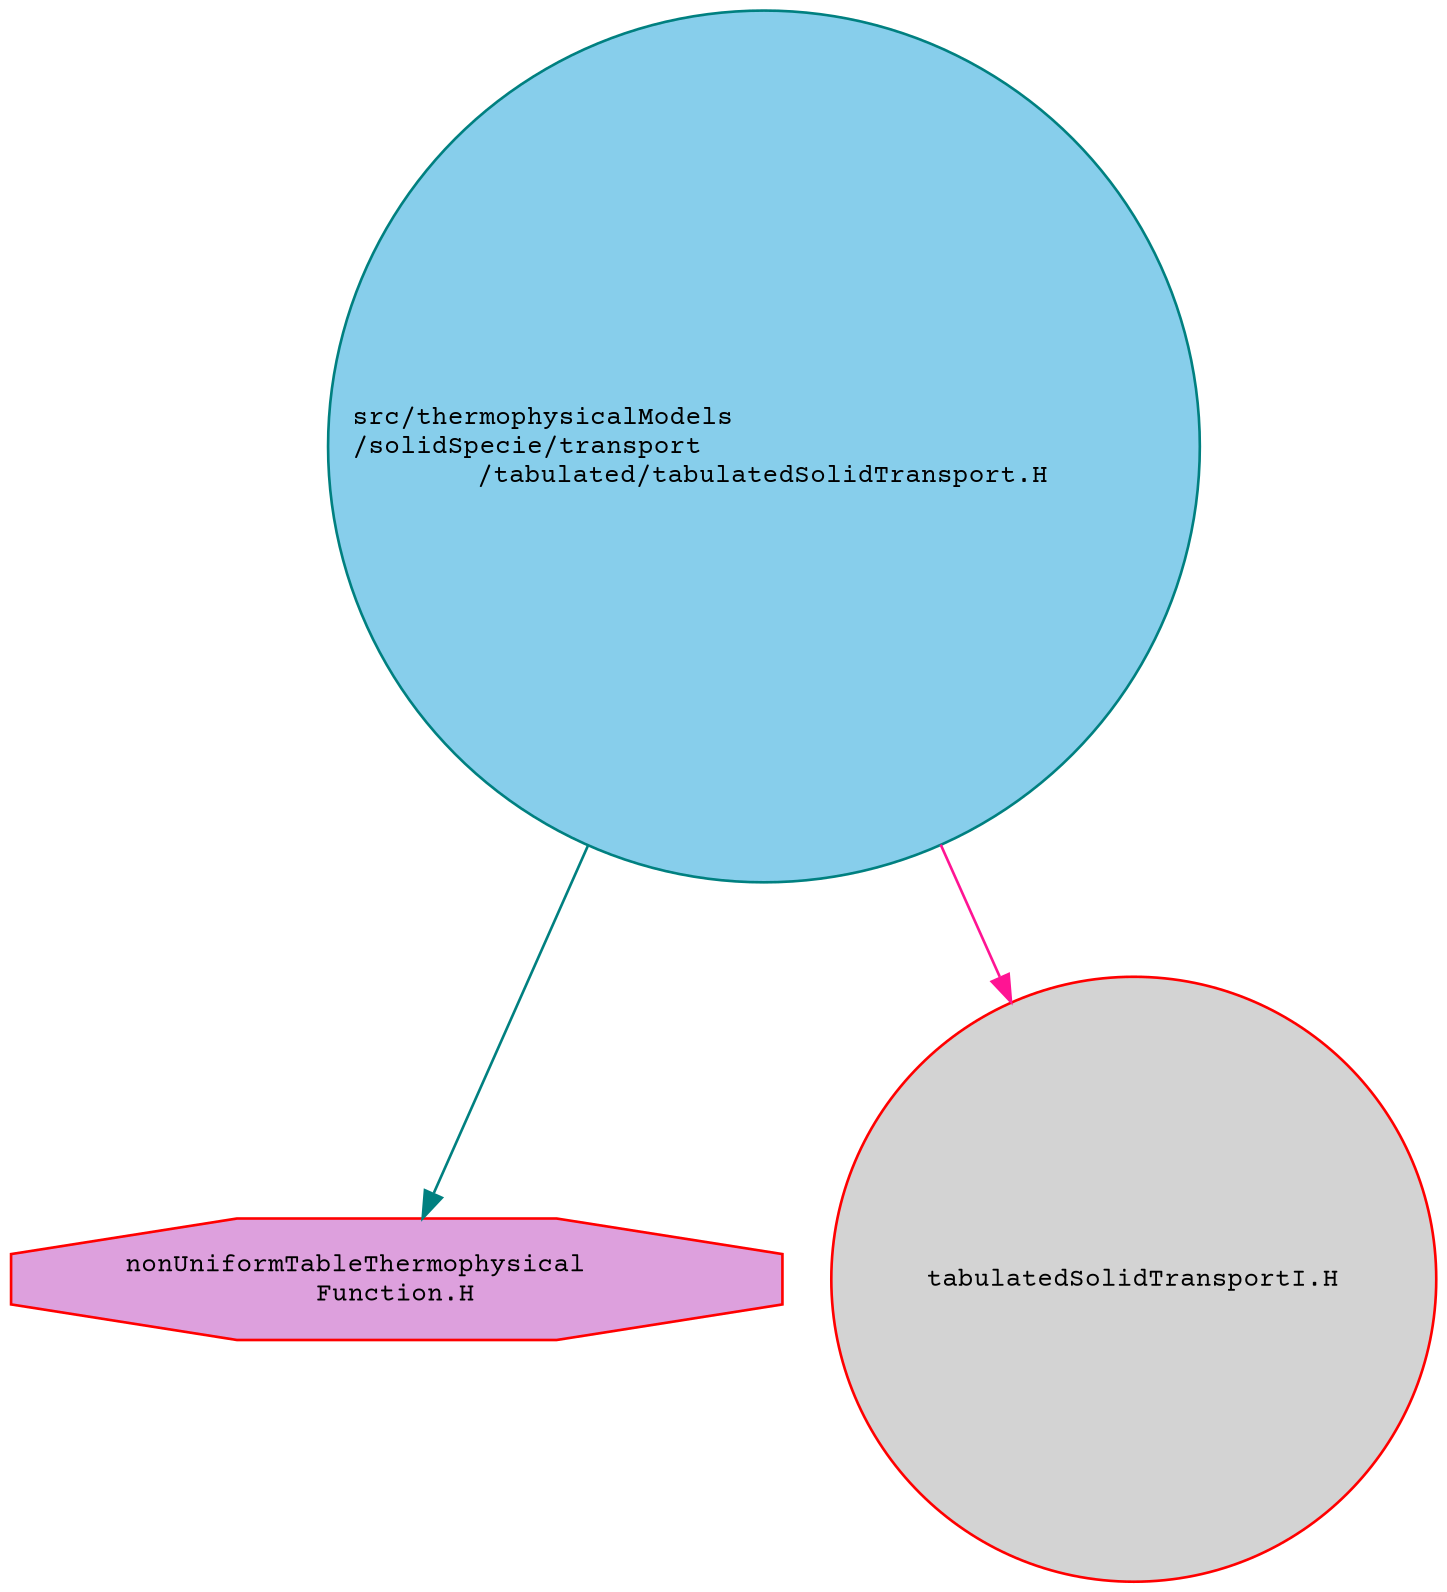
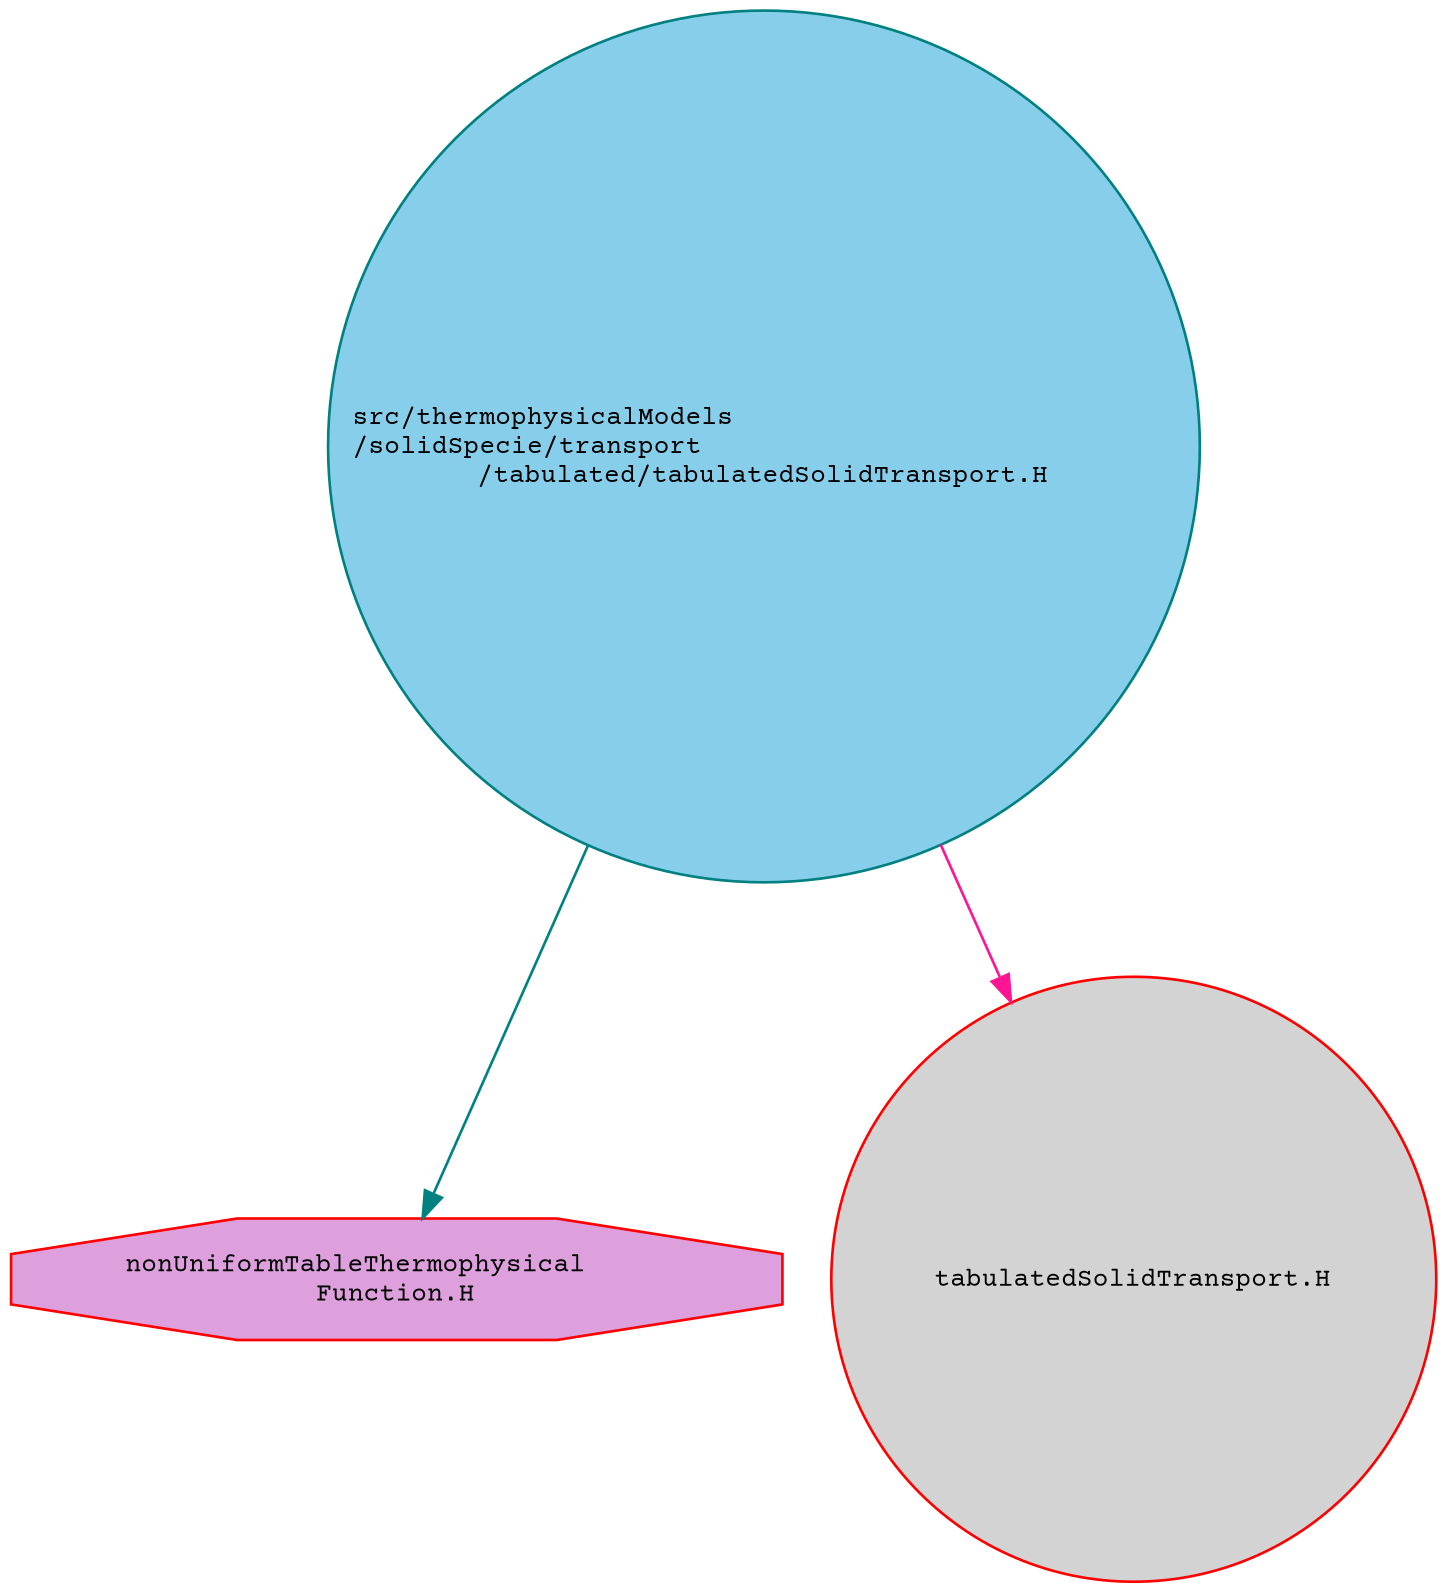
(1134, 1279) -> (1134, 1279)
